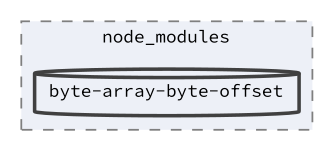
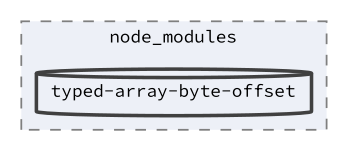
(167, 92) -> (174, 92)
